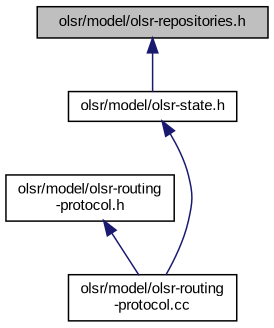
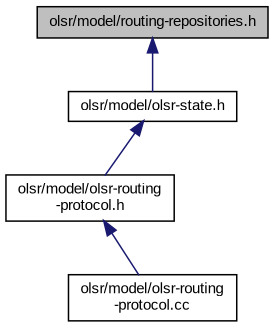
(153, 22) -> (153, 22)
(191, 205) -> (120, 154)
